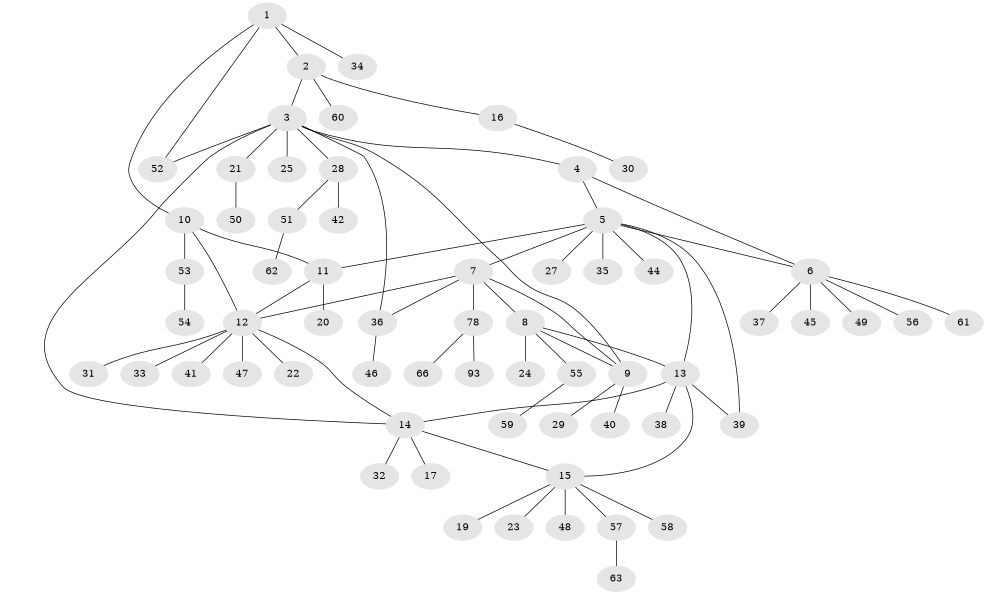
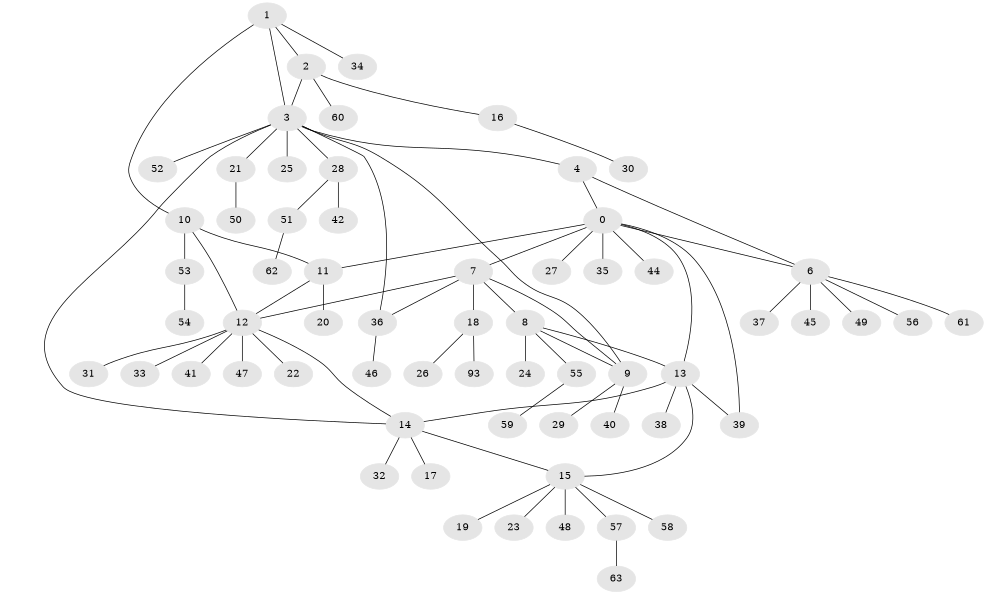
(212, 93) -> (277, 67)
(603, 220) -> (603, 220)
(473, 323) -> (473, 323)
(423, 374) -> (423, 374)
